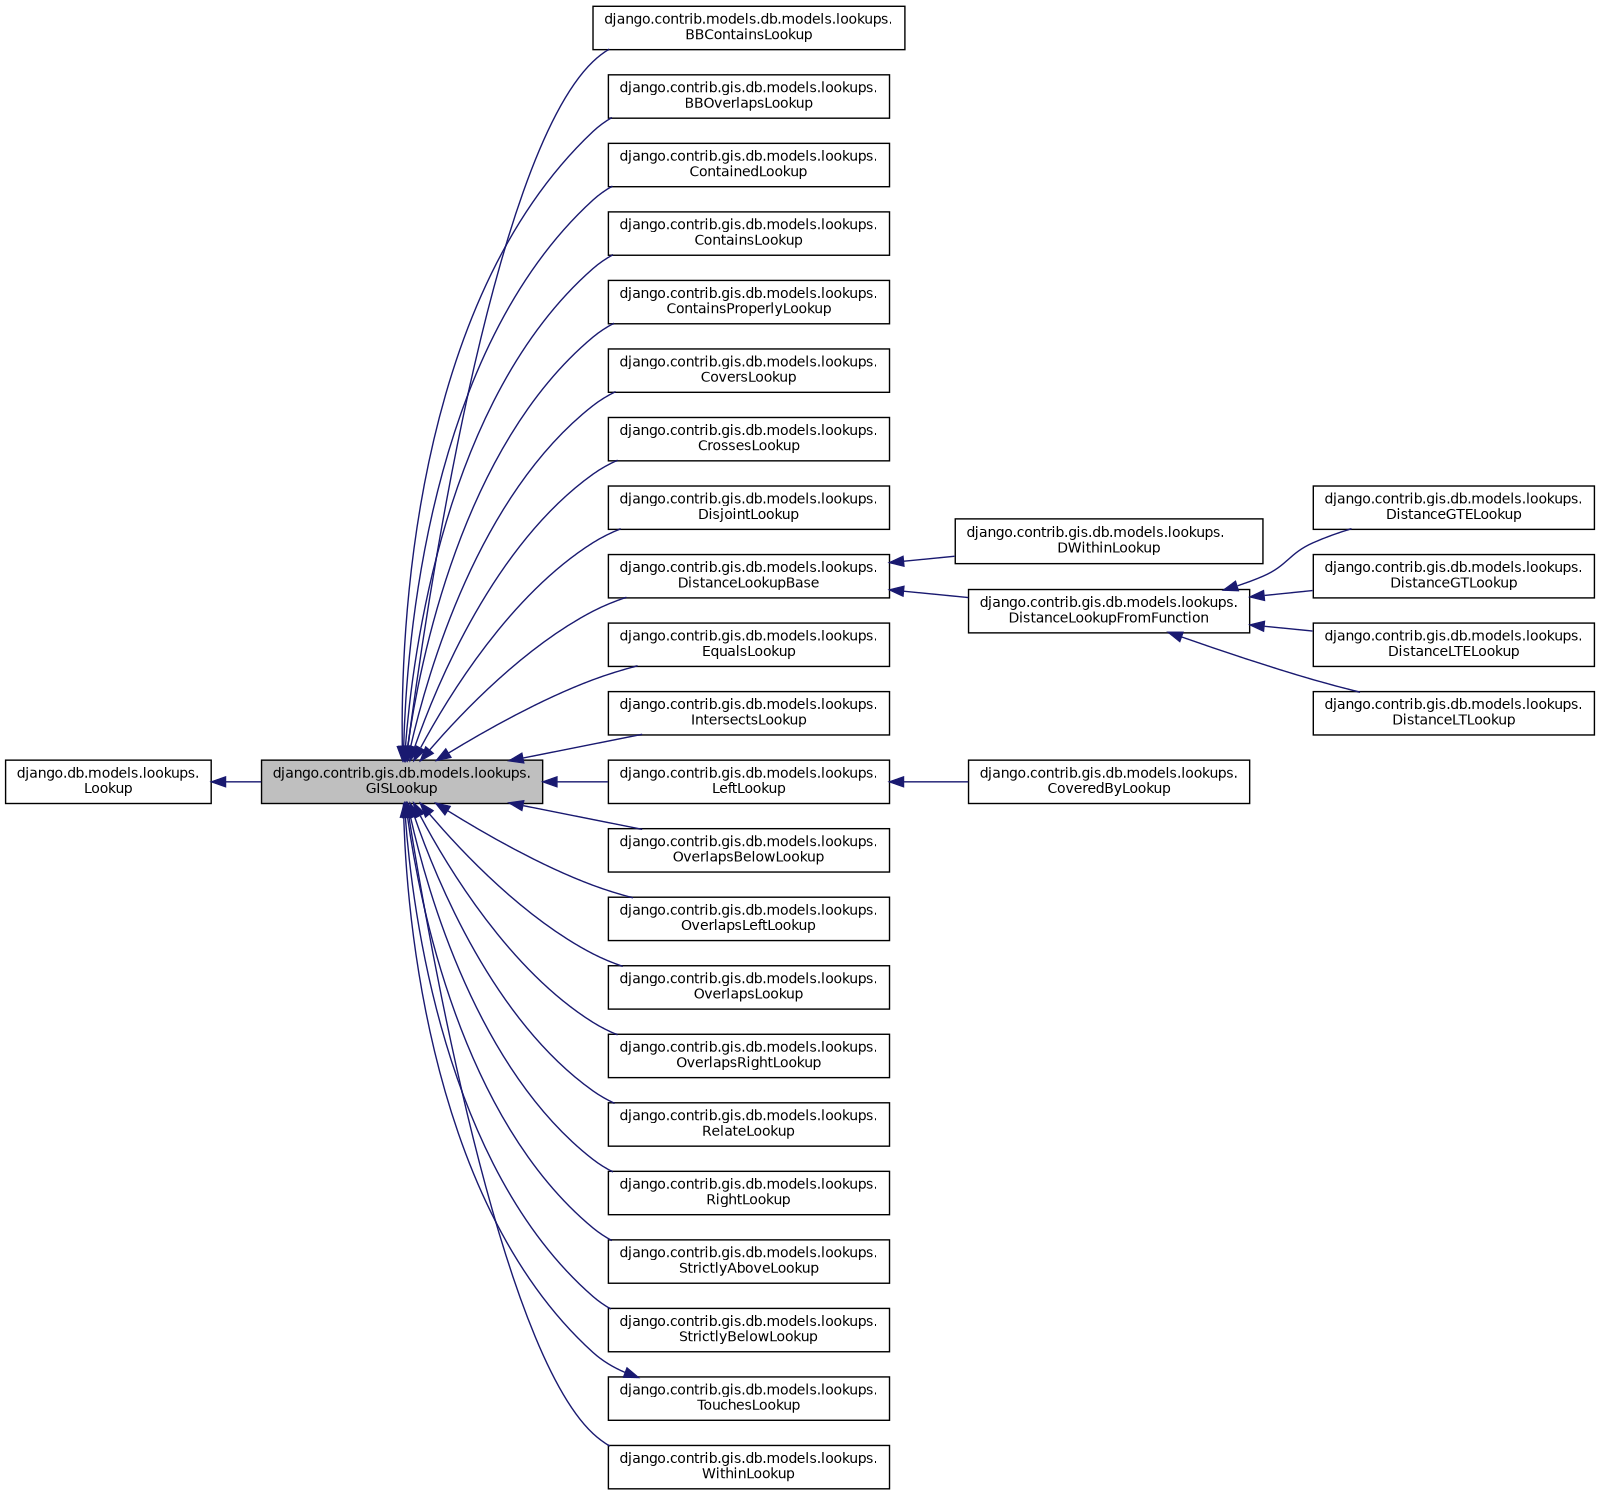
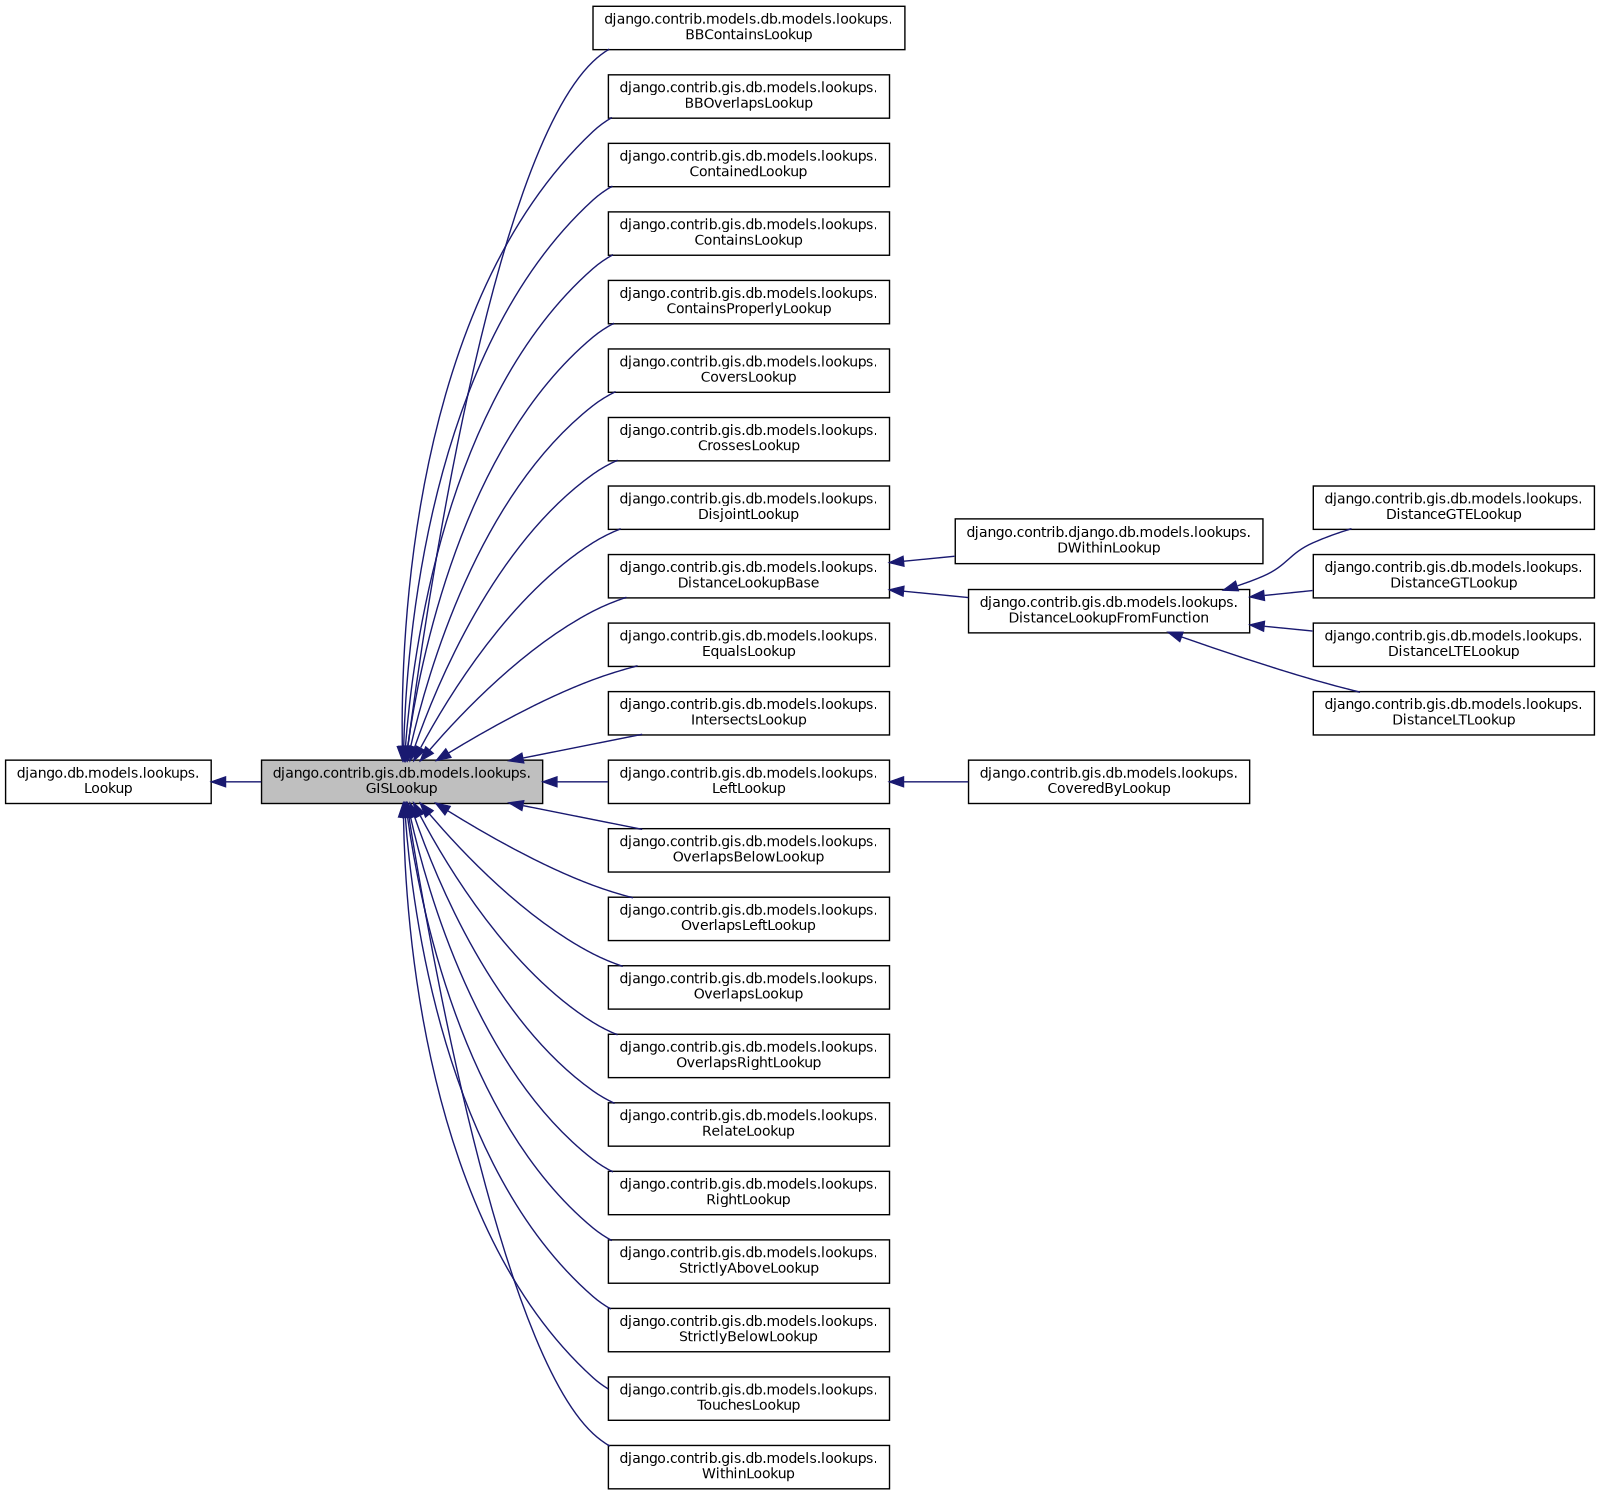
(1109, 541) -> (1109, 541)
(453, 1115) -> (449, 1126)
